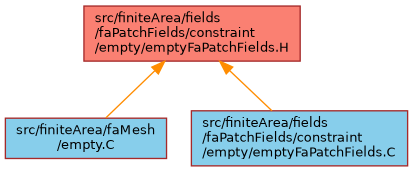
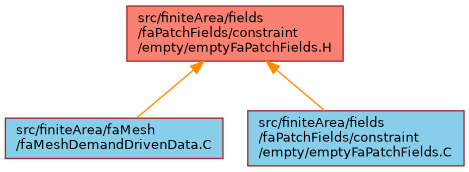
(86, 138) -> (114, 138)
